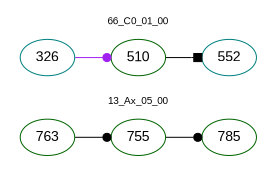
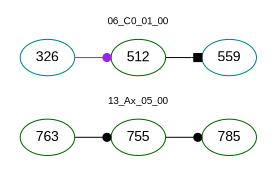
(138, 22) -> (138, 22)
(138, 58) -> (138, 58)
(229, 58) -> (229, 58)
